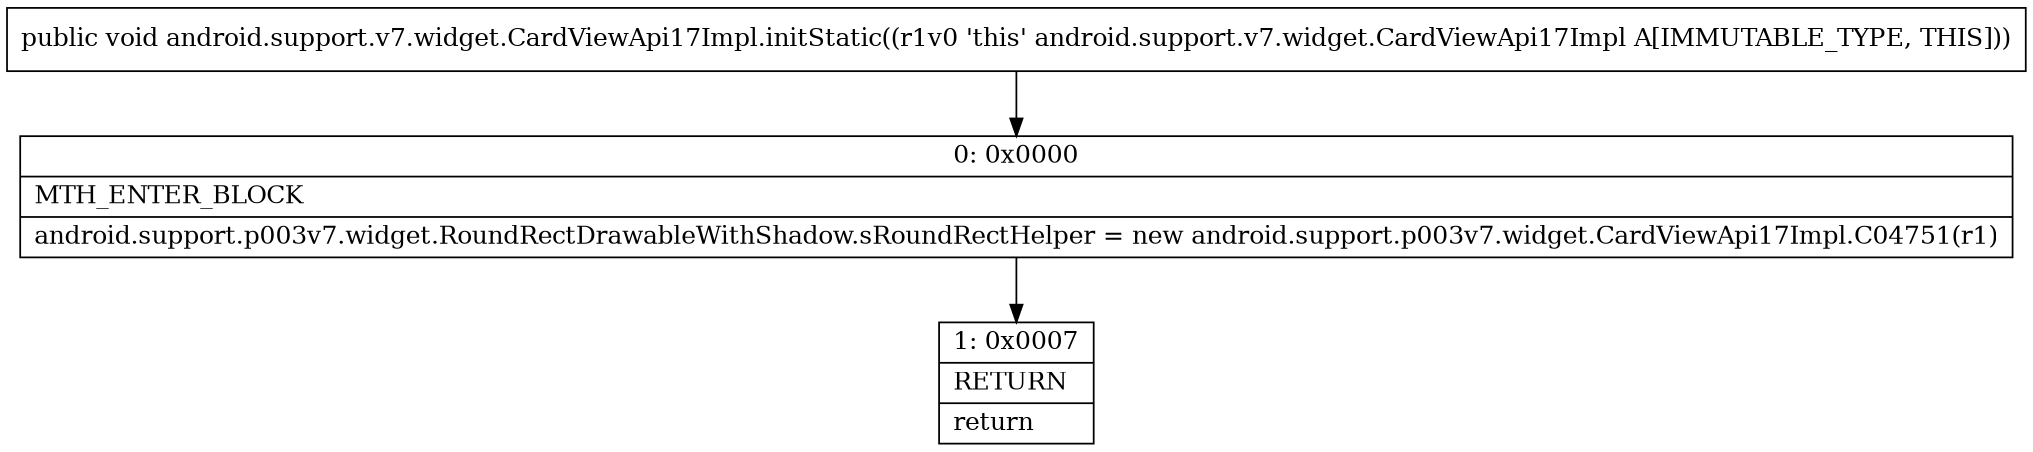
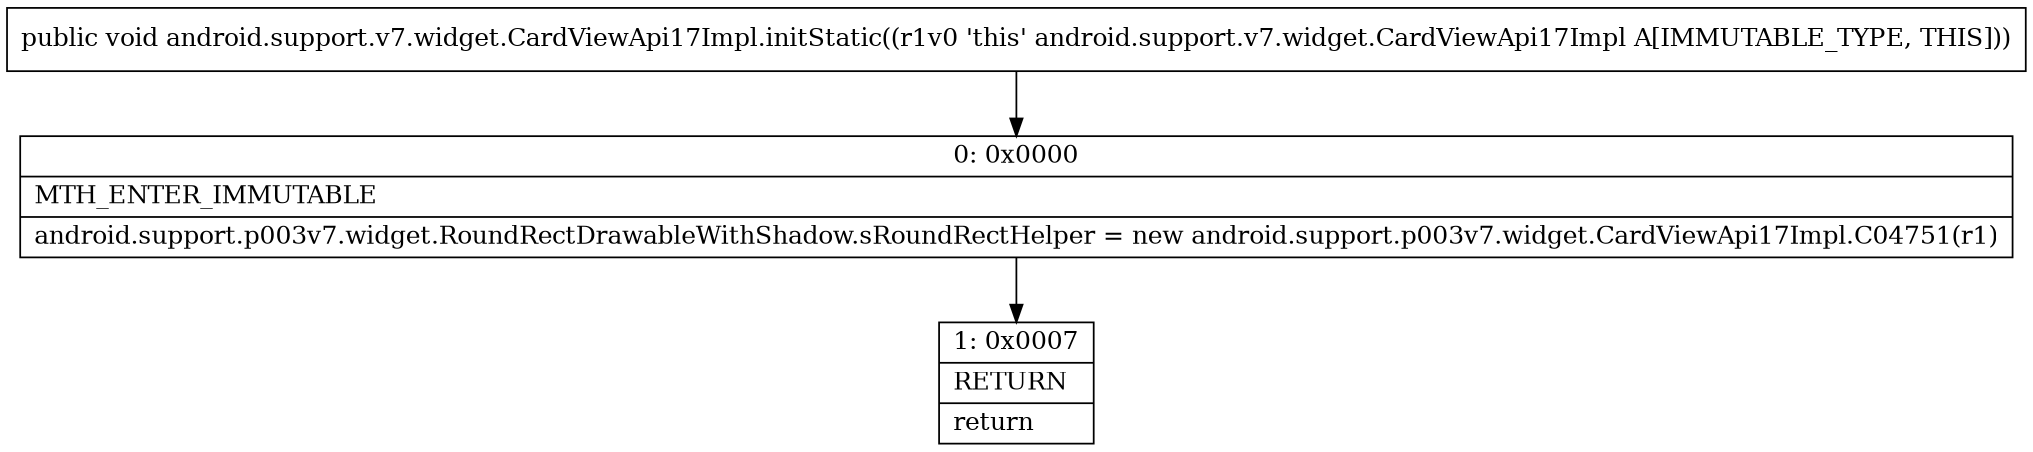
(170, 196) -> (206, 196)
